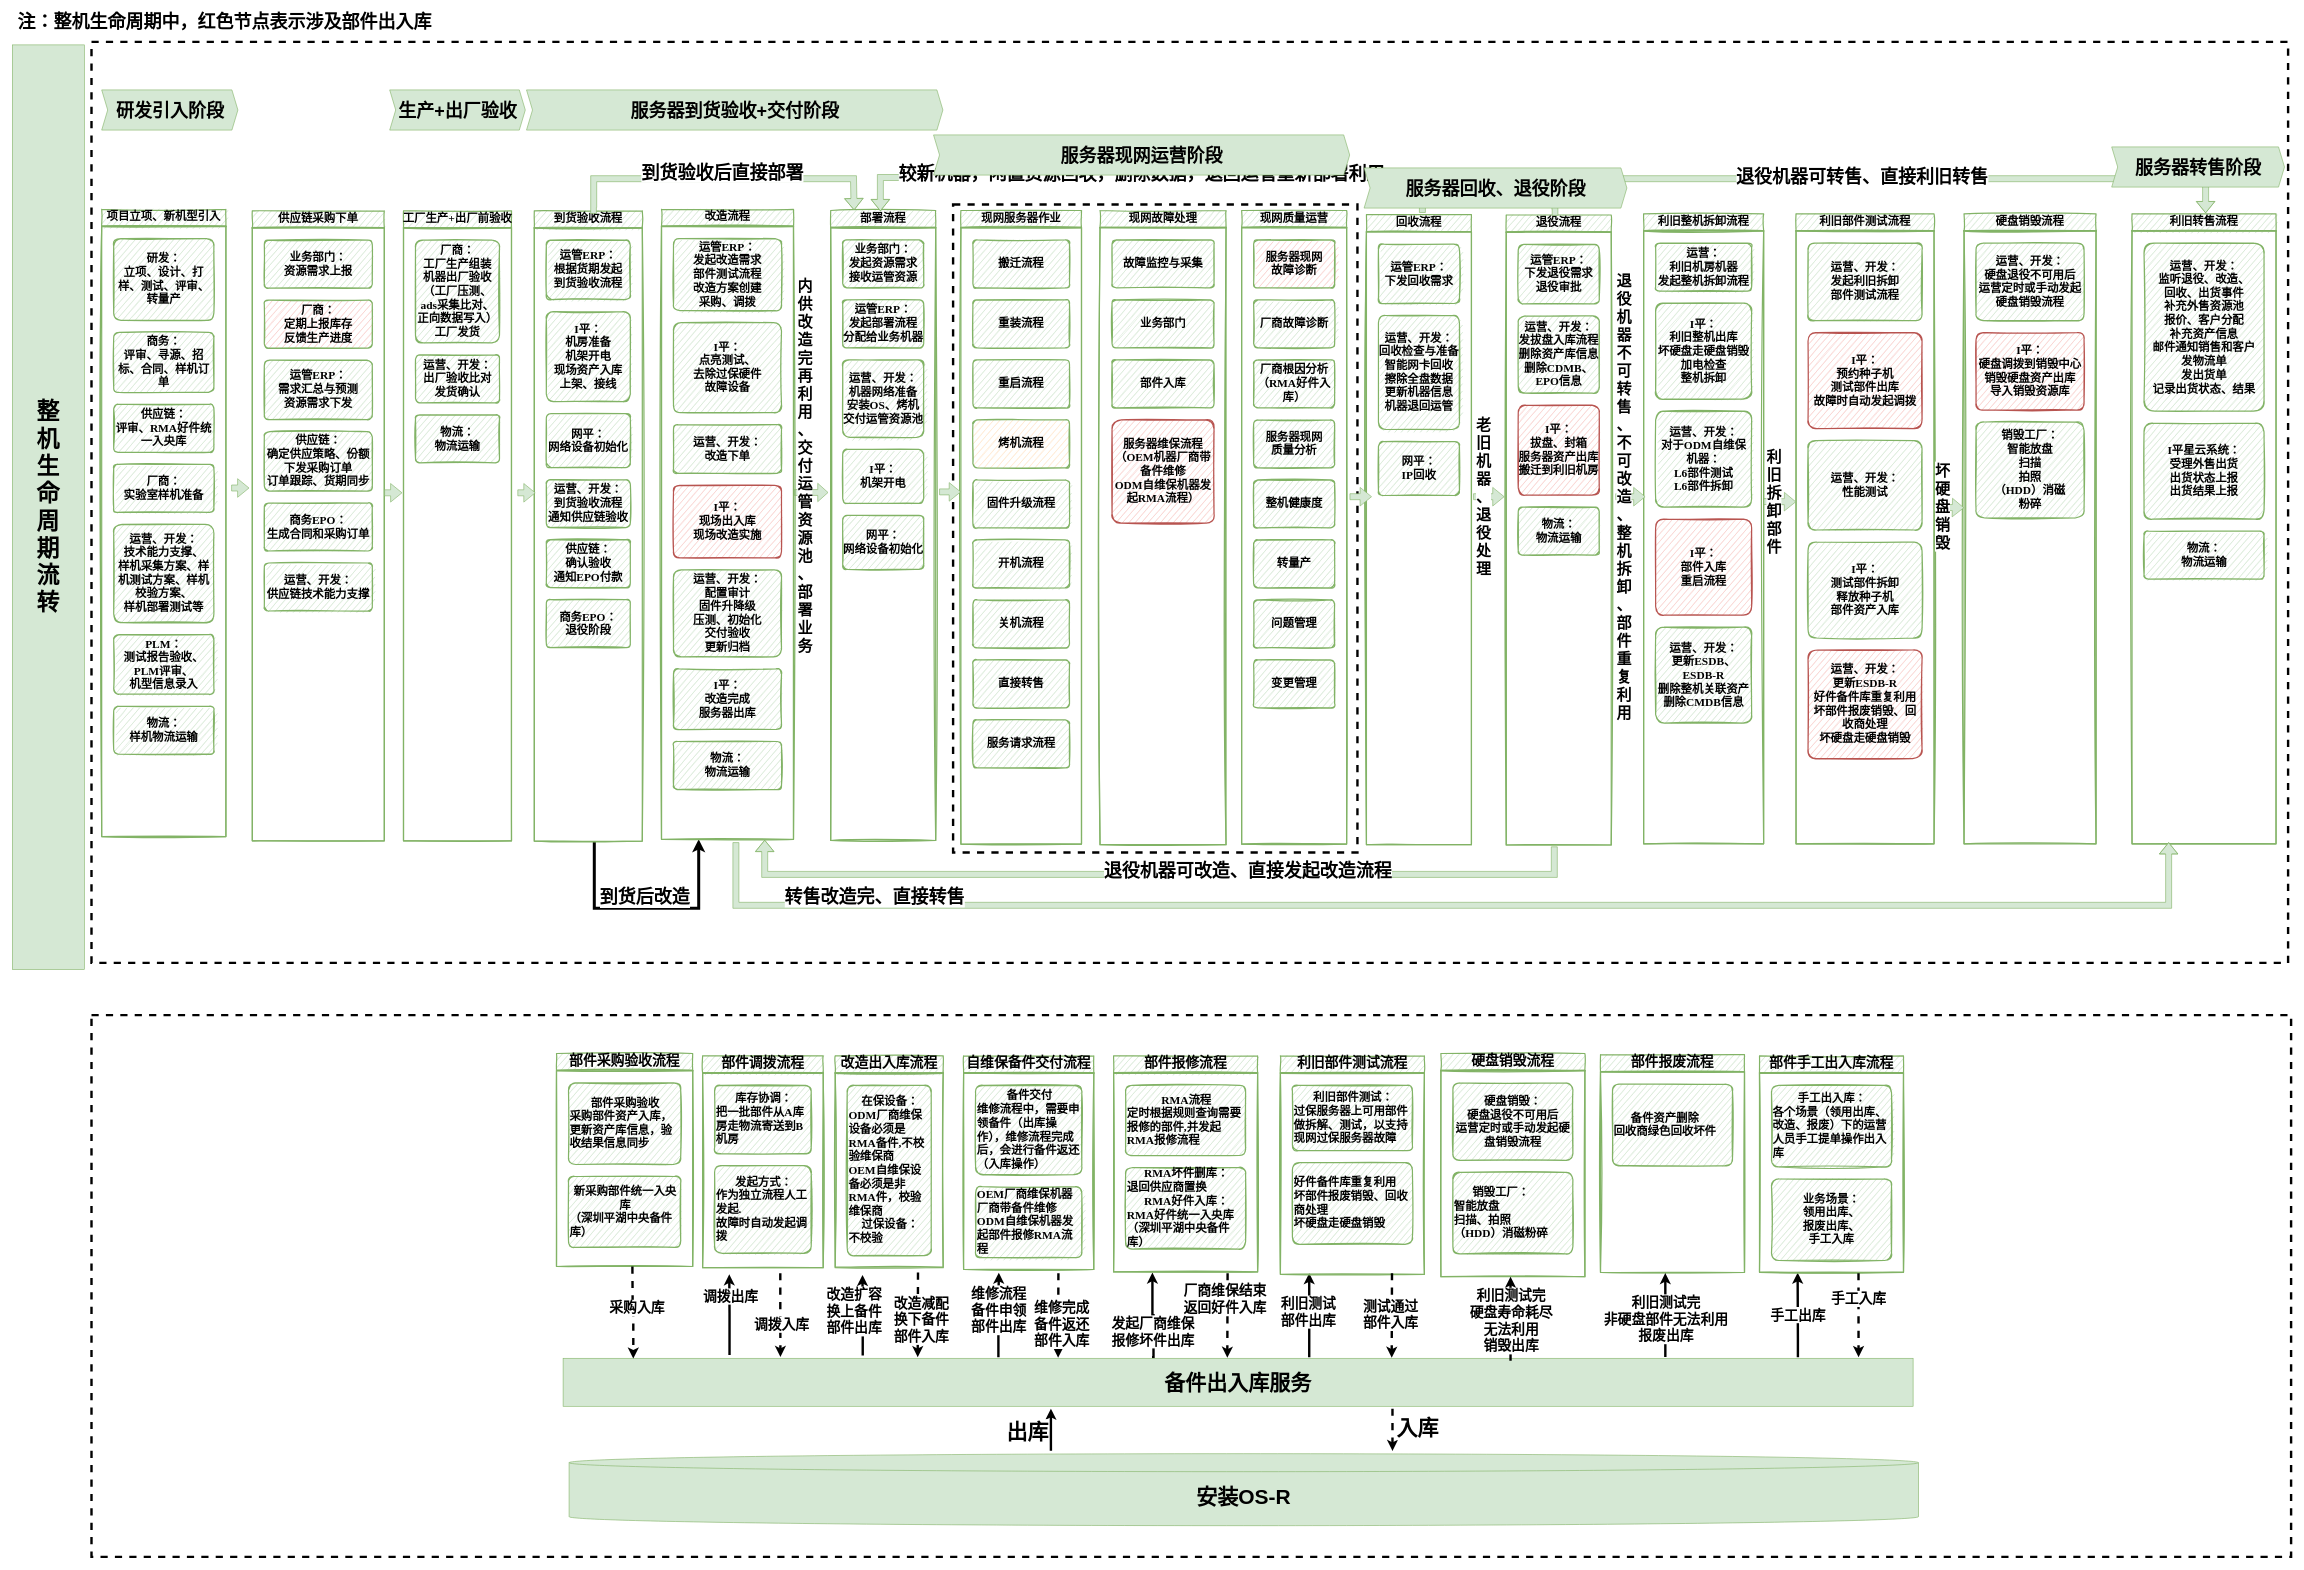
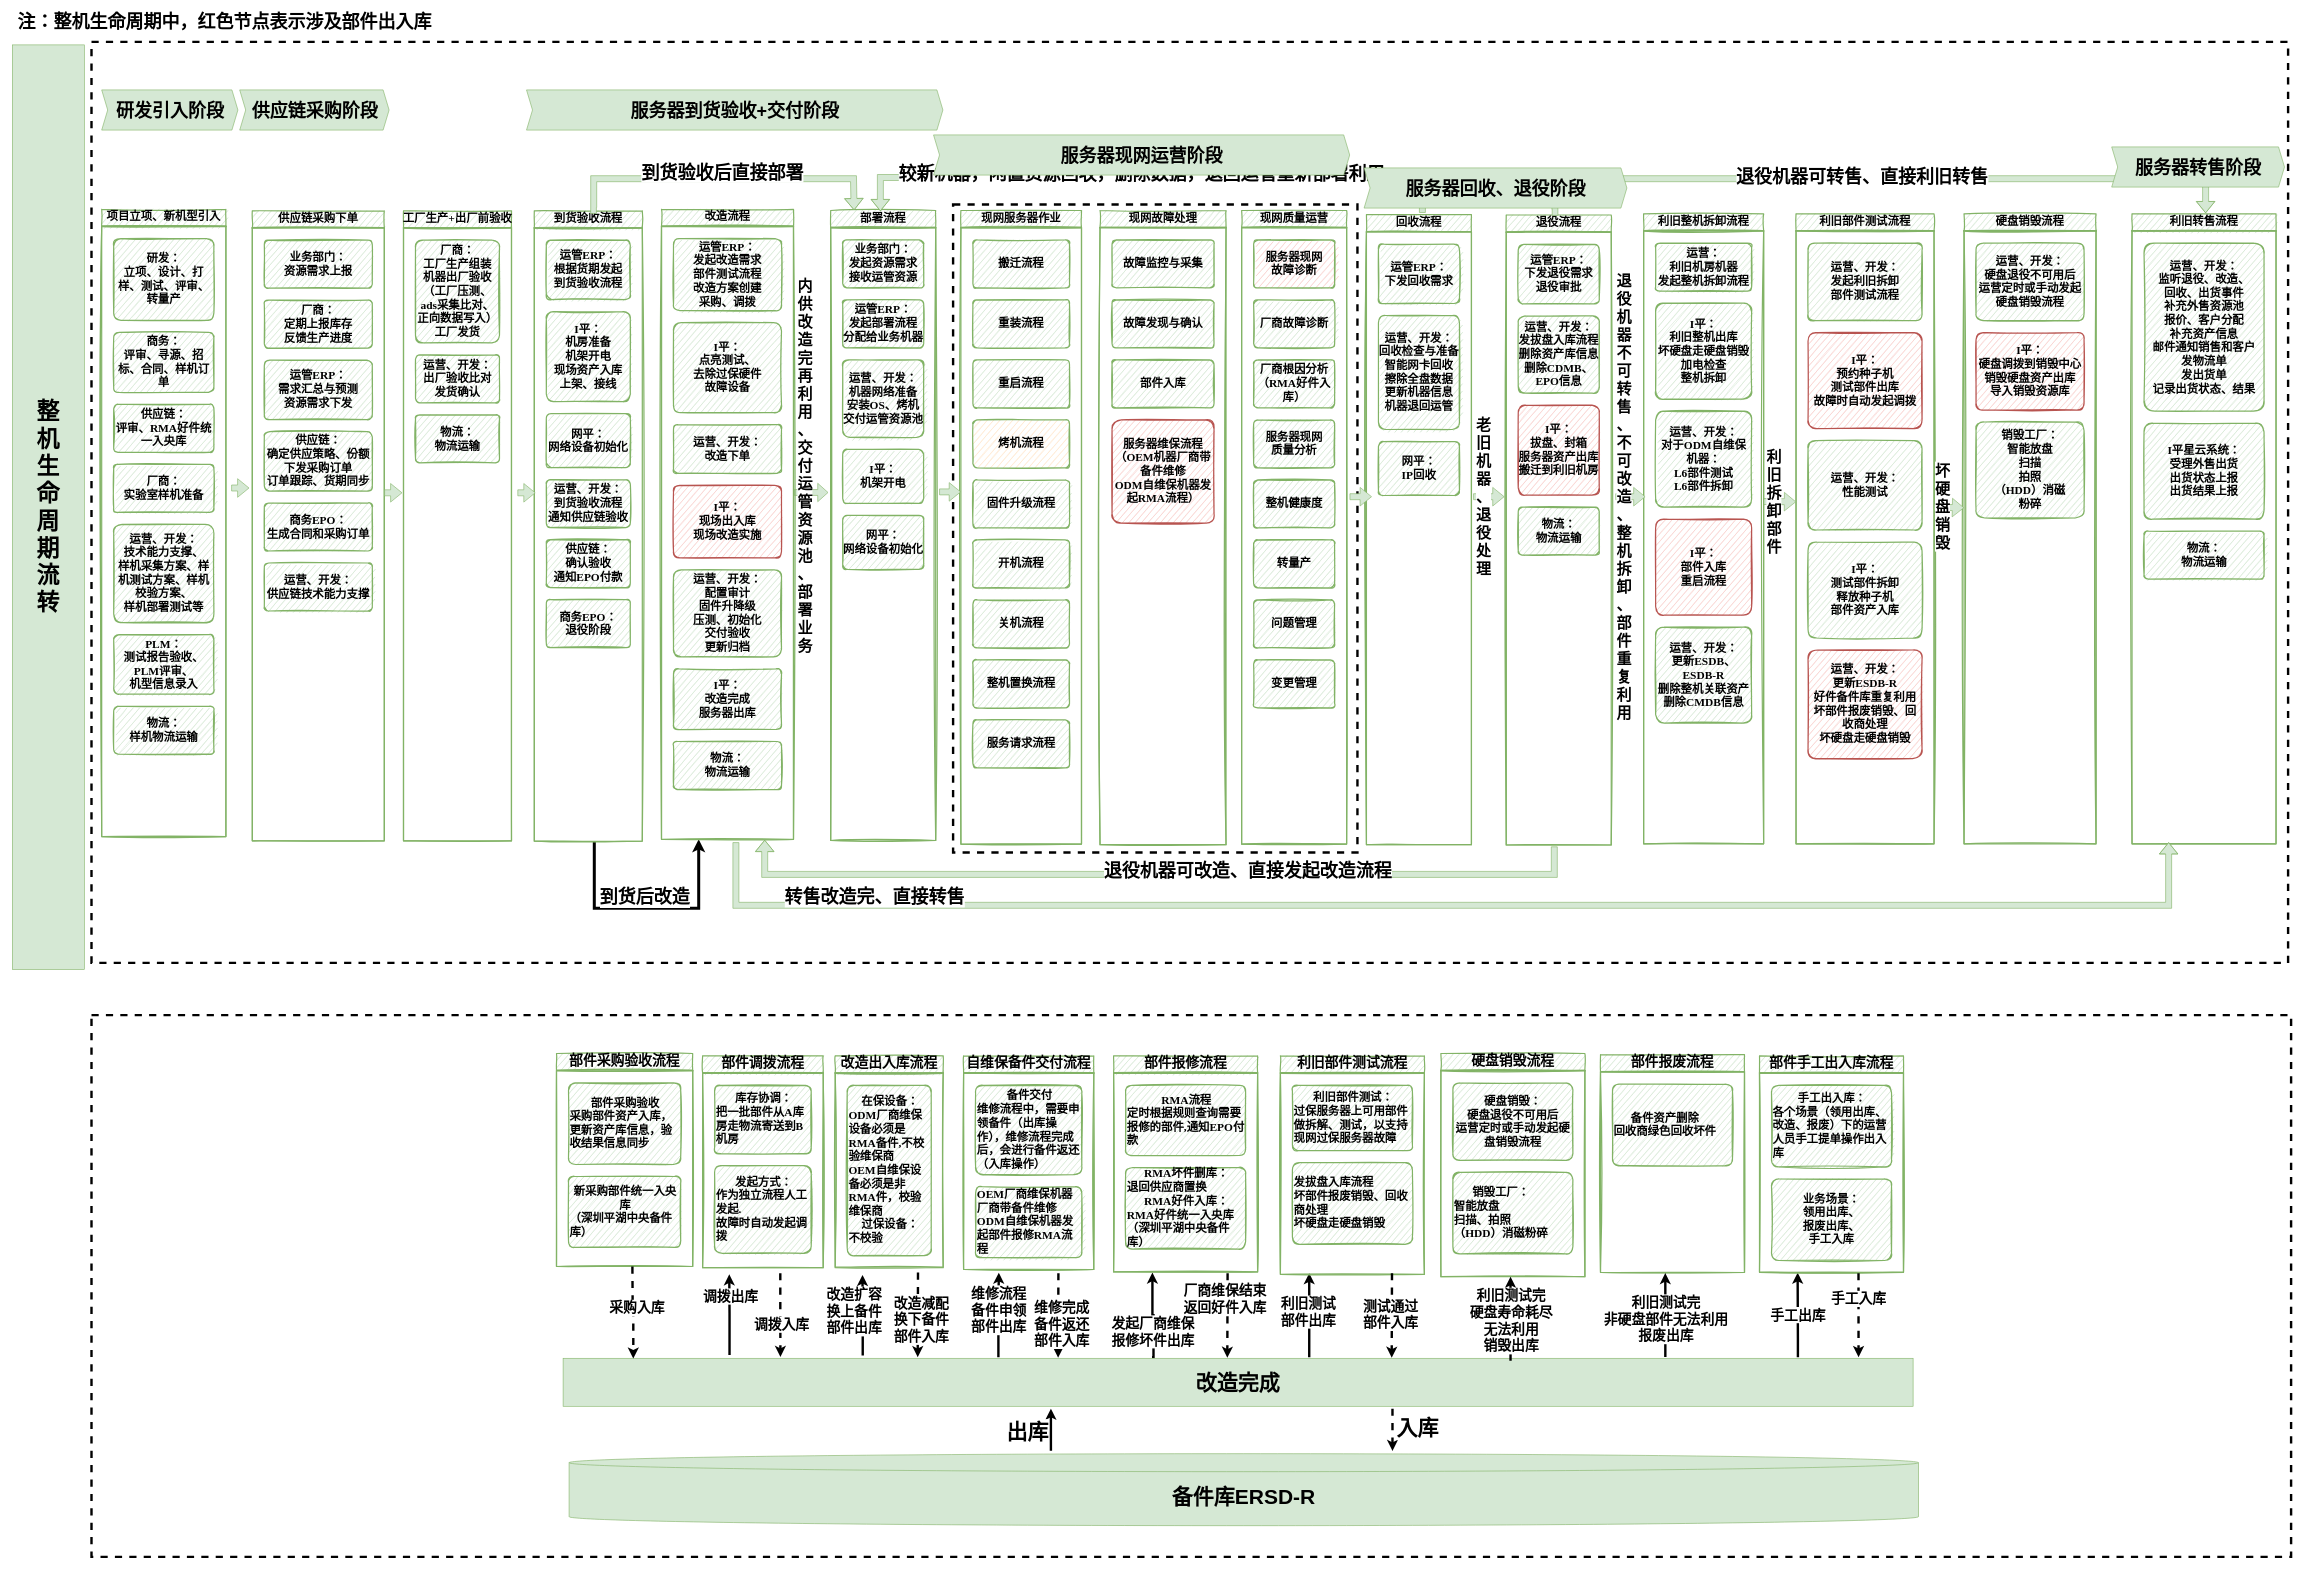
none -> (314, 110)
(458, 110) -> none
(318, 324) -> (318, 324)
(1163, 324) -> (1163, 324)
(1021, 684) -> (1021, 684)
(1187, 1121) -> (1187, 1121)
(1353, 1203) -> (1353, 1203)
(1238, 1382) -> (1238, 1382)
(1244, 1497) -> (1244, 1497)
